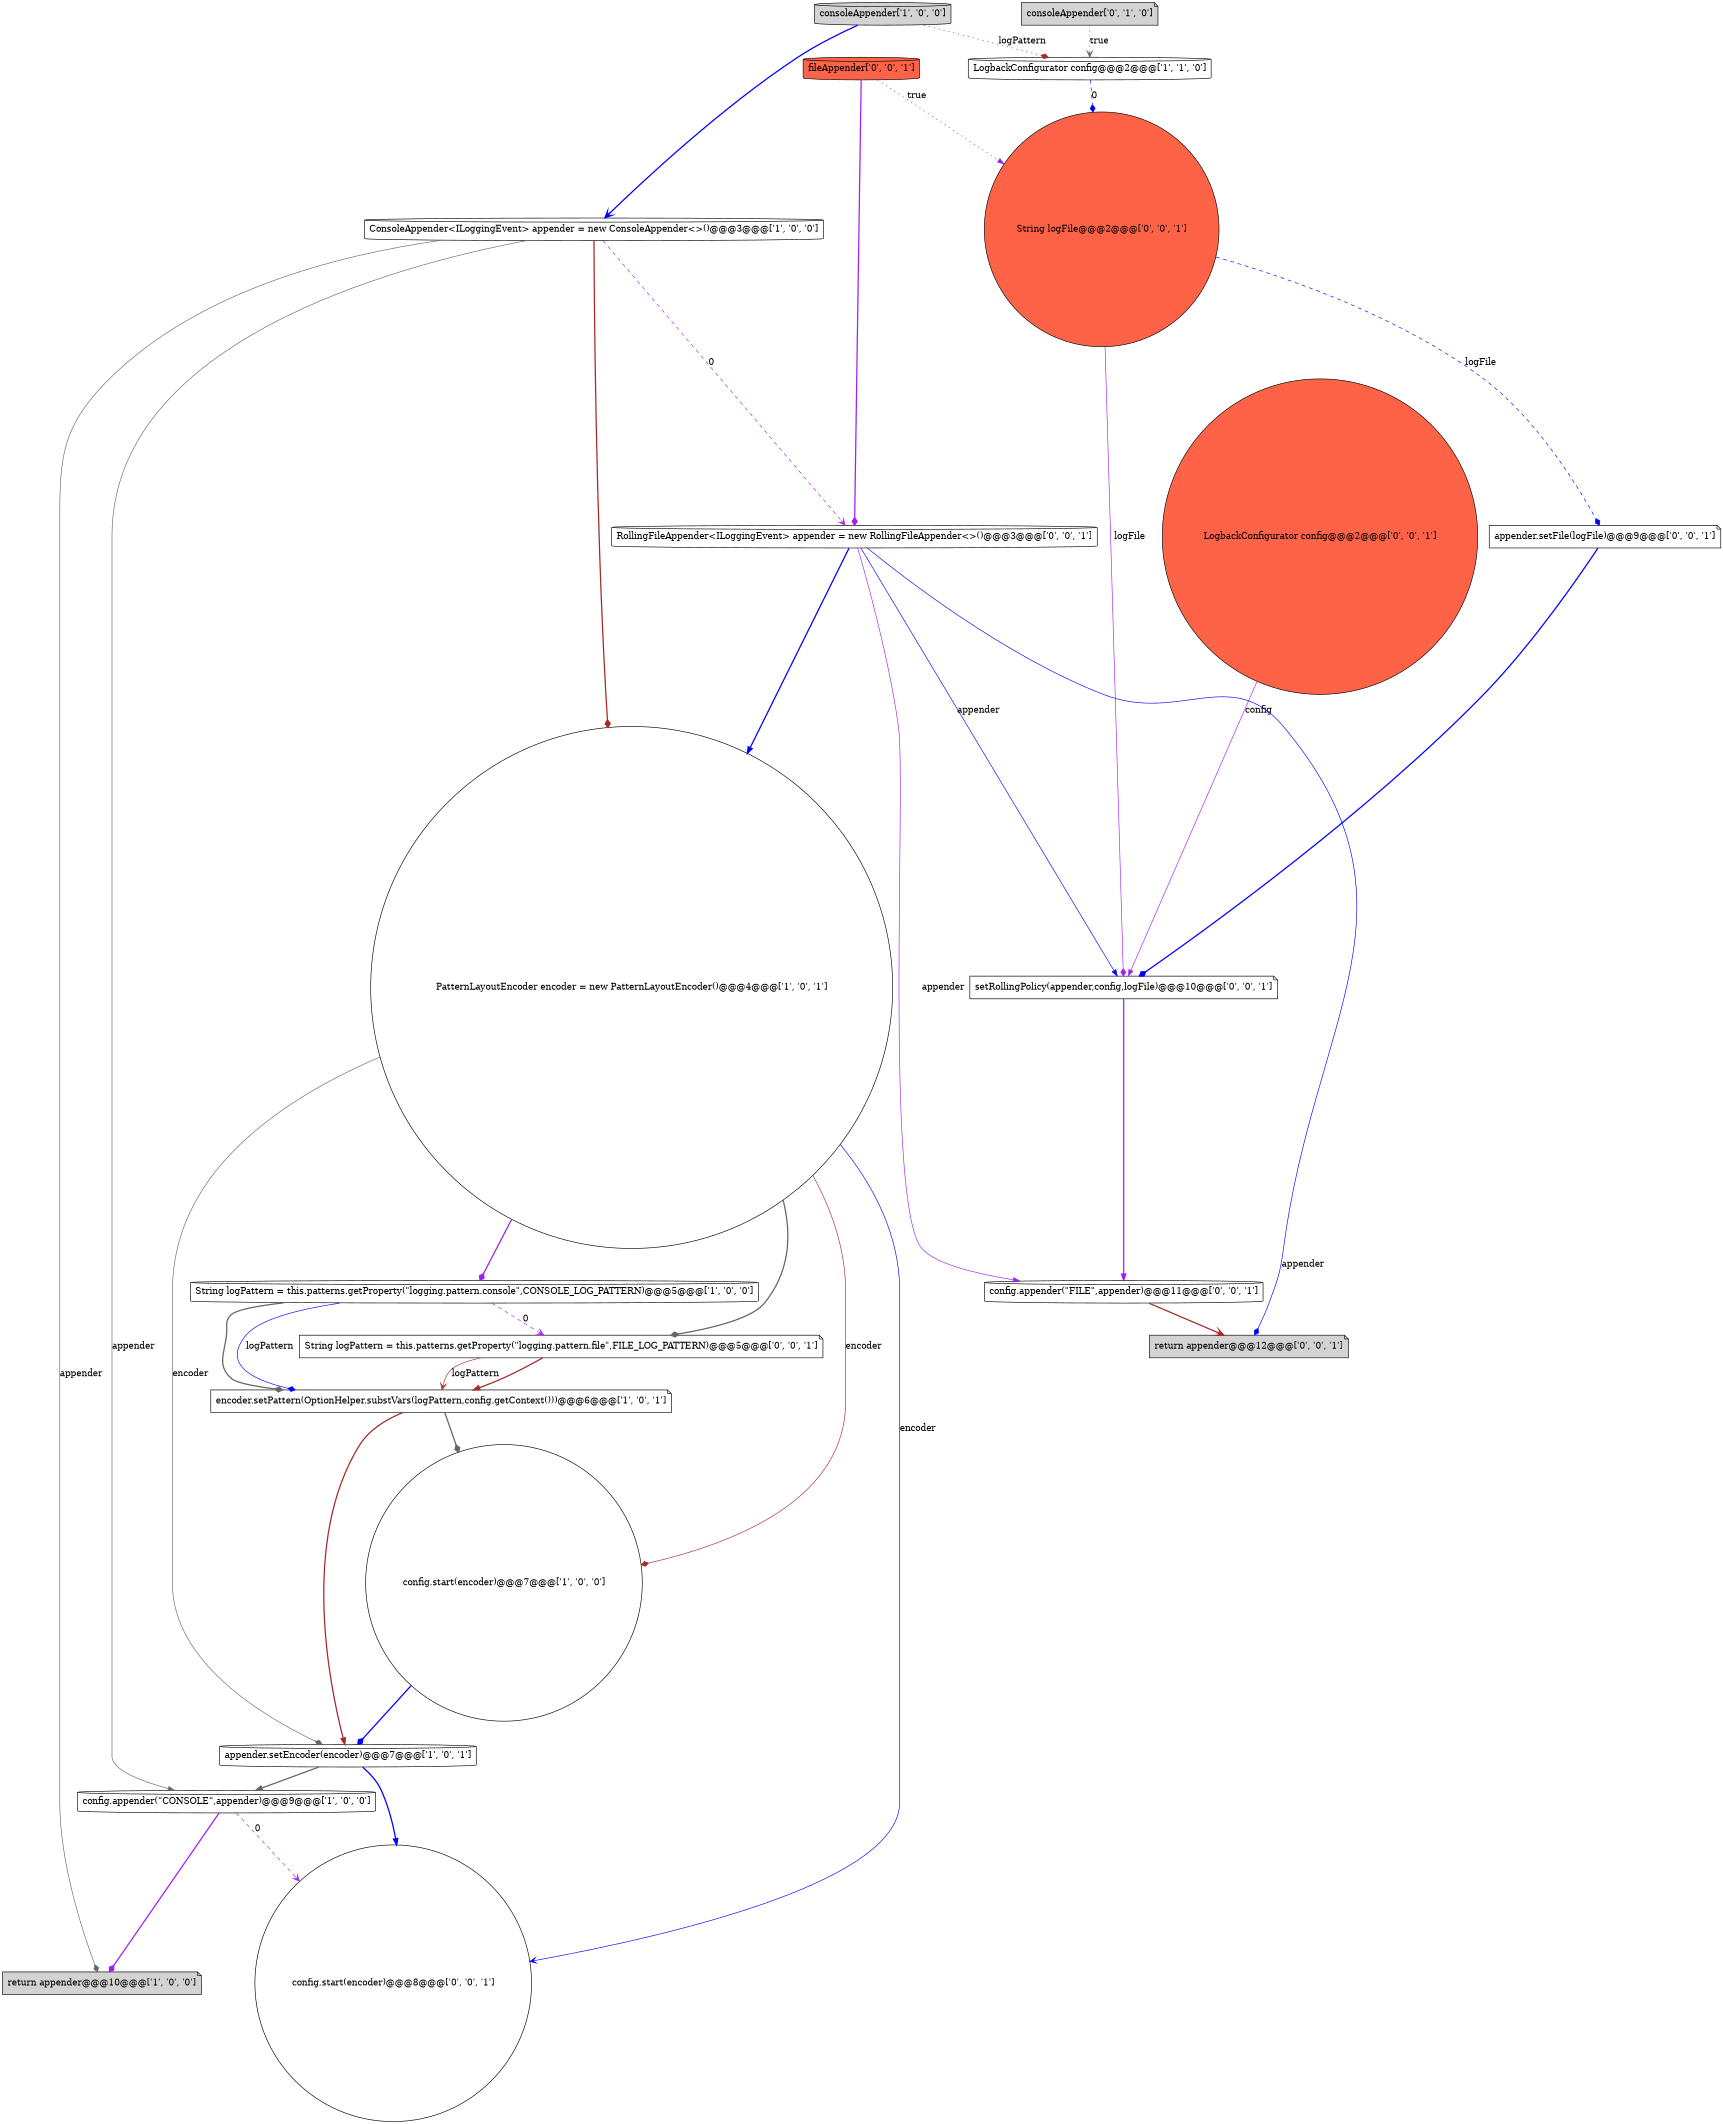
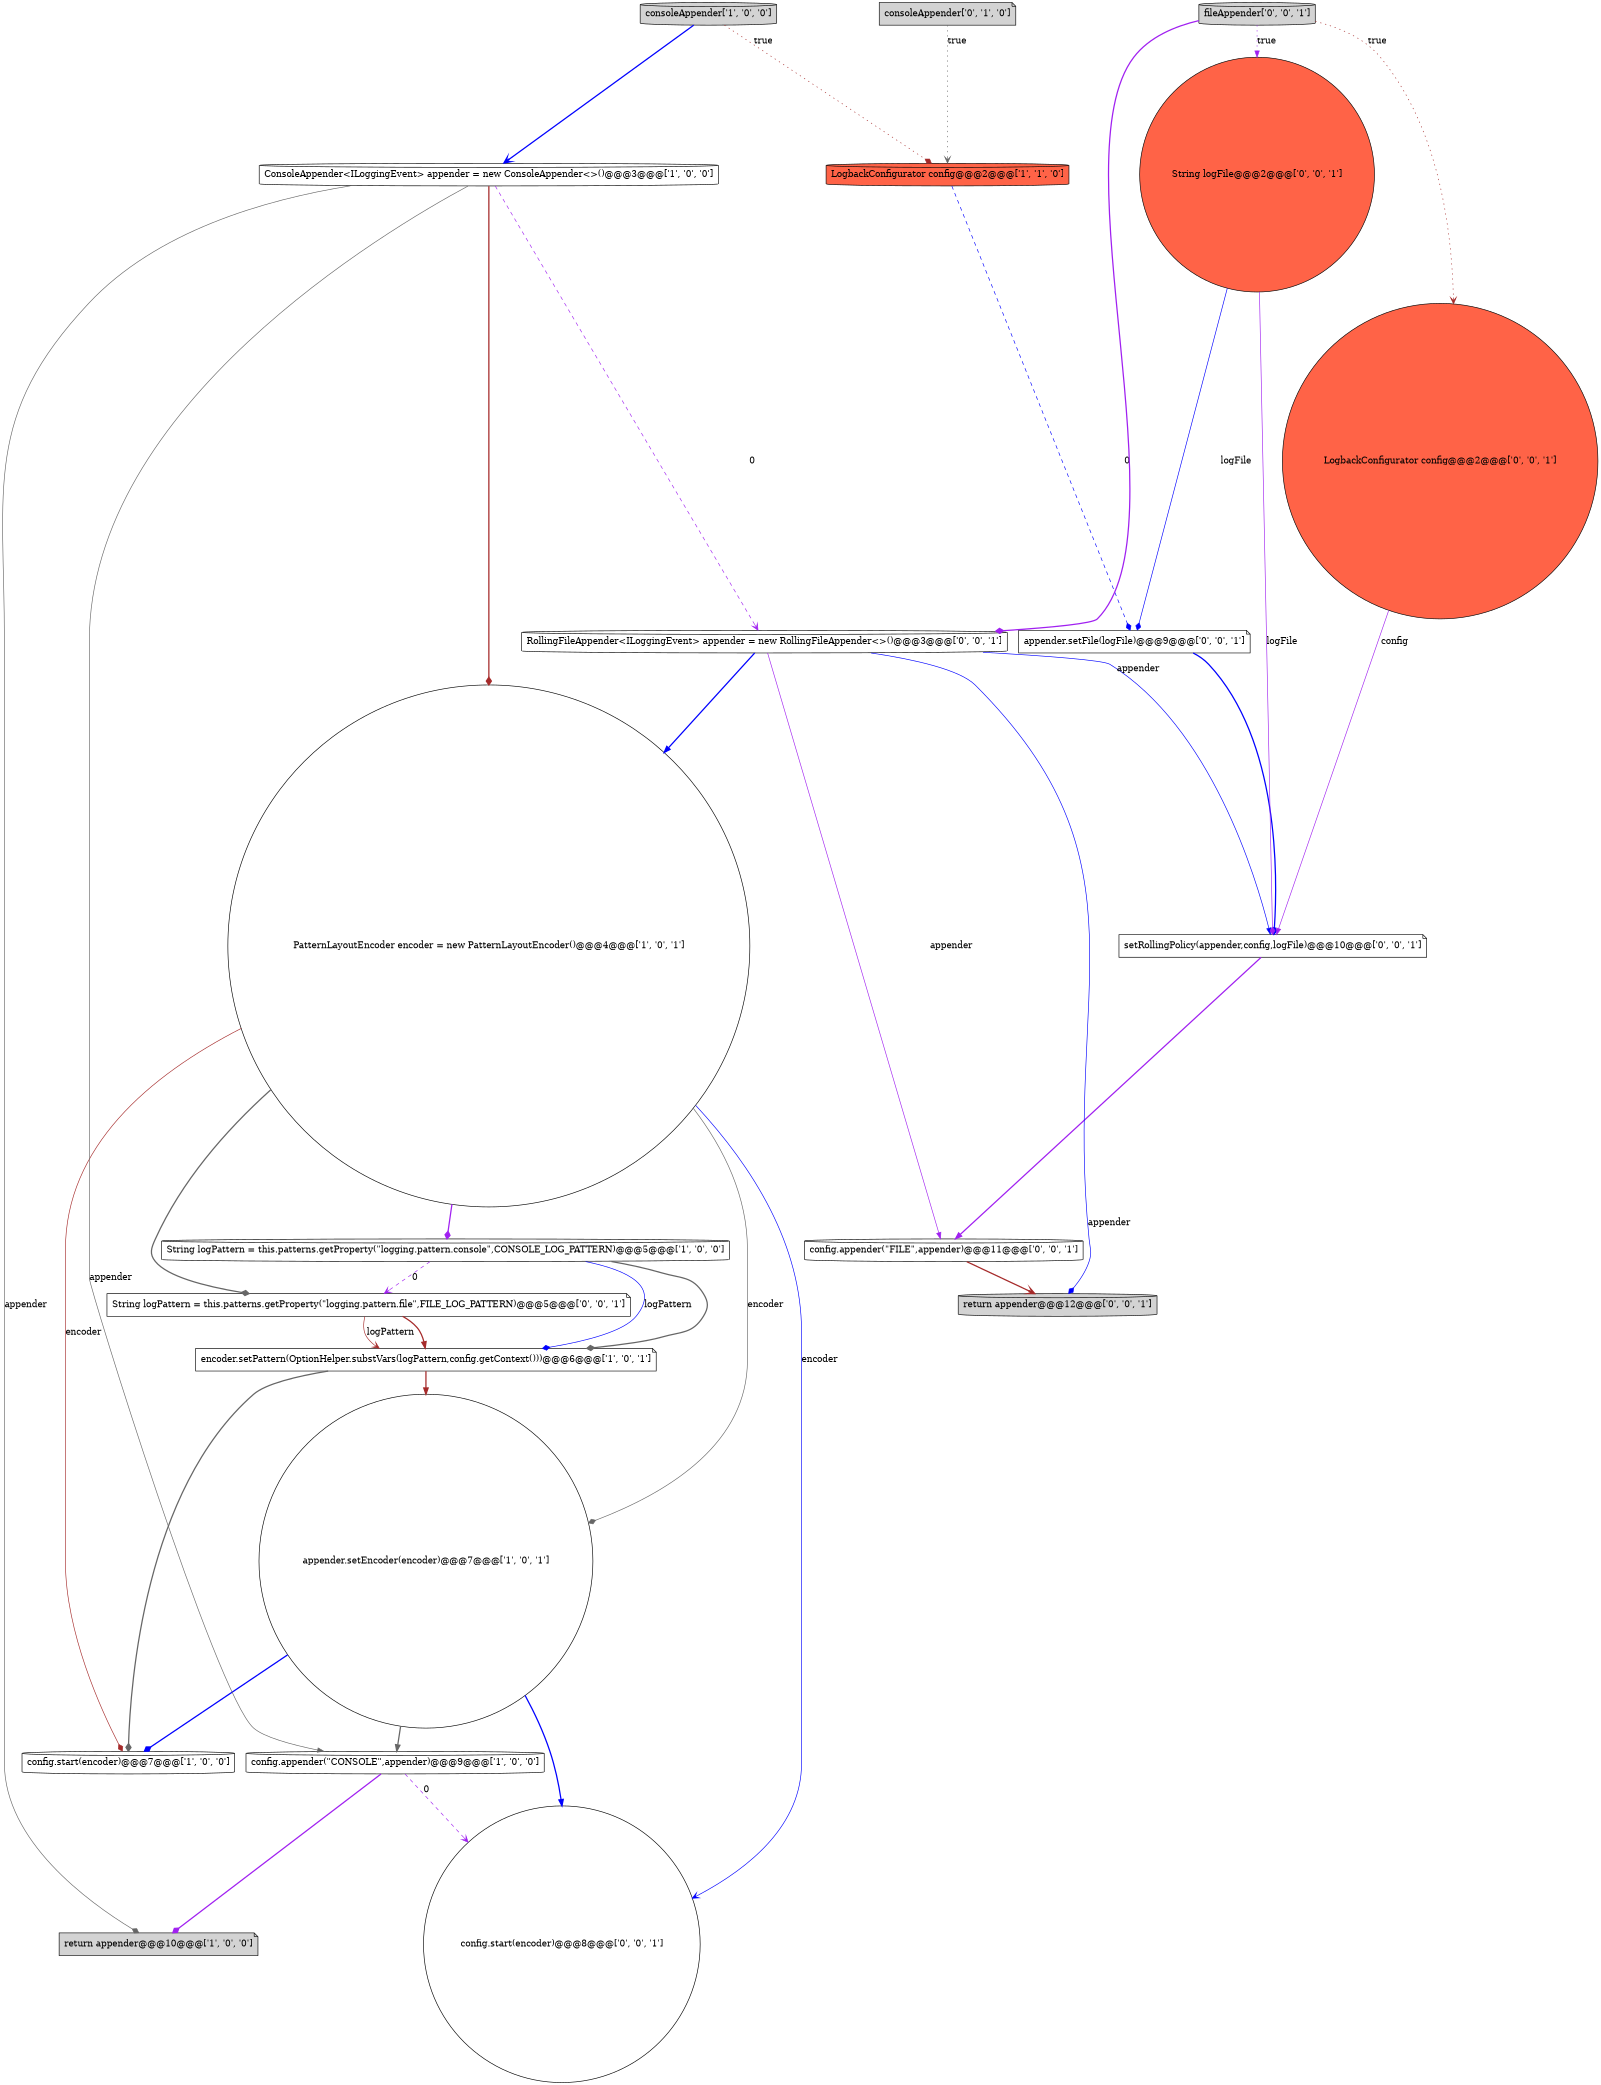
(1022, 41) -> (763, 41)
(861, 69) -> (1257, 14)
(1090, 69) -> (948, 175)
(1091, 92) -> (1040, 405)
none -> (1425, 135)
(1435, 347) -> (1183, 455)
(1249, 1347) -> (1058, 1305)
(504, 1583) -> (128, 1763)
(387, 1712) -> (219, 1701)
(348, 1756) -> (426, 1561)
